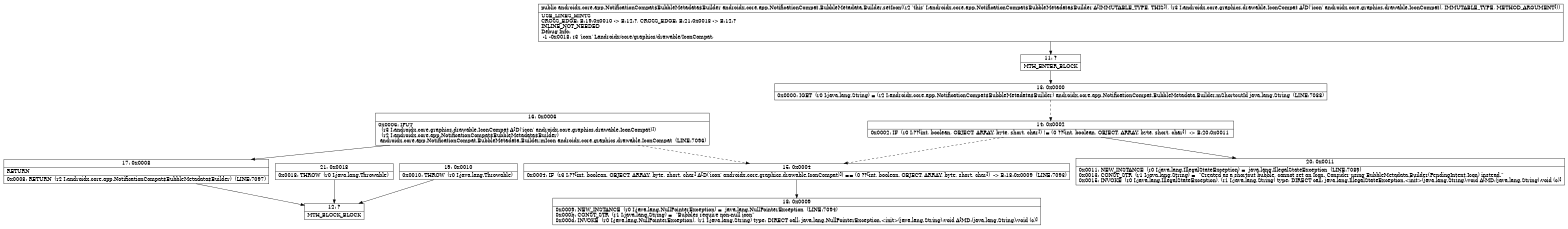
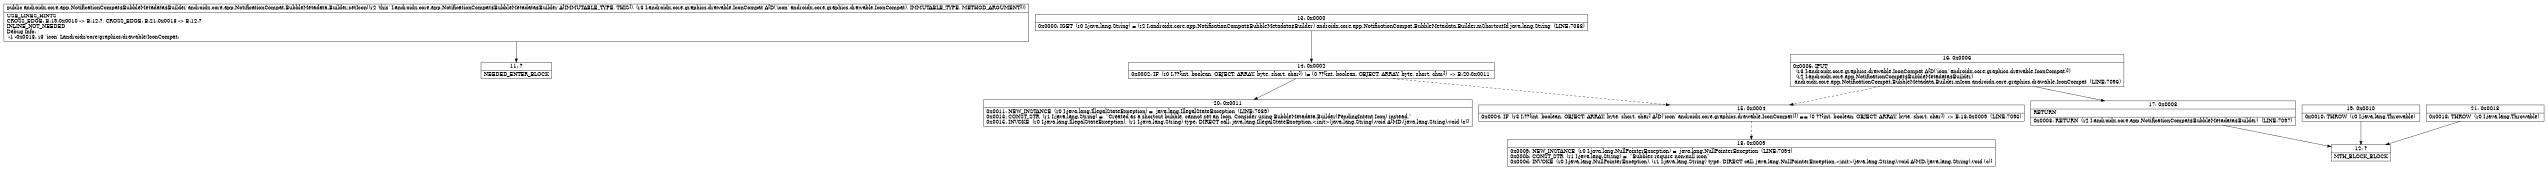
(1051, 66) -> (516, 74)
(1051, 75) -> none
(1051, 109) -> (1311, 45)
(797, 187) -> (1751, 129)
